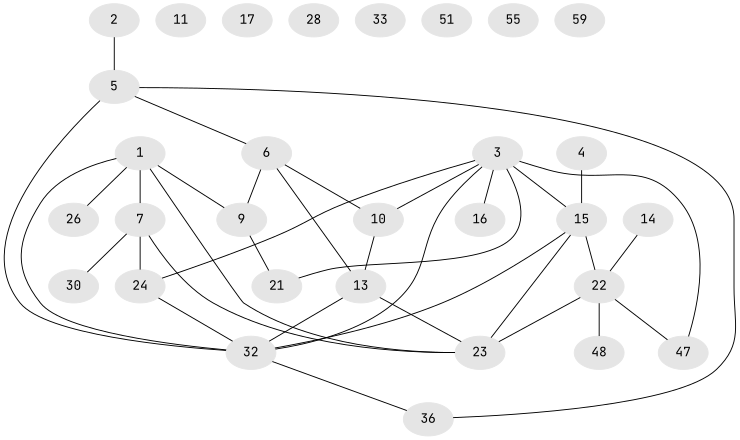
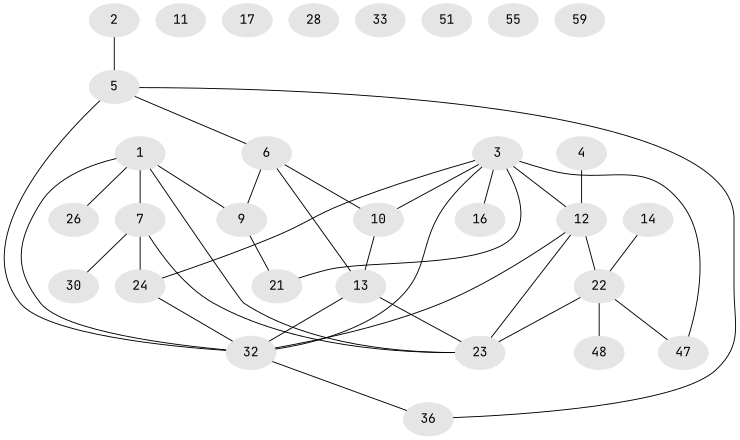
(582, 220) -> (582, 220)
